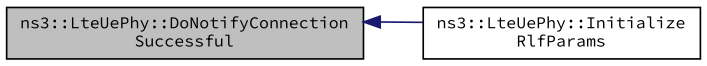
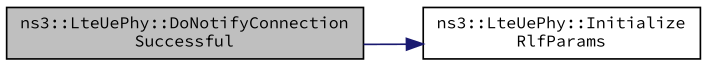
(402, 22) -> (385, 44)
